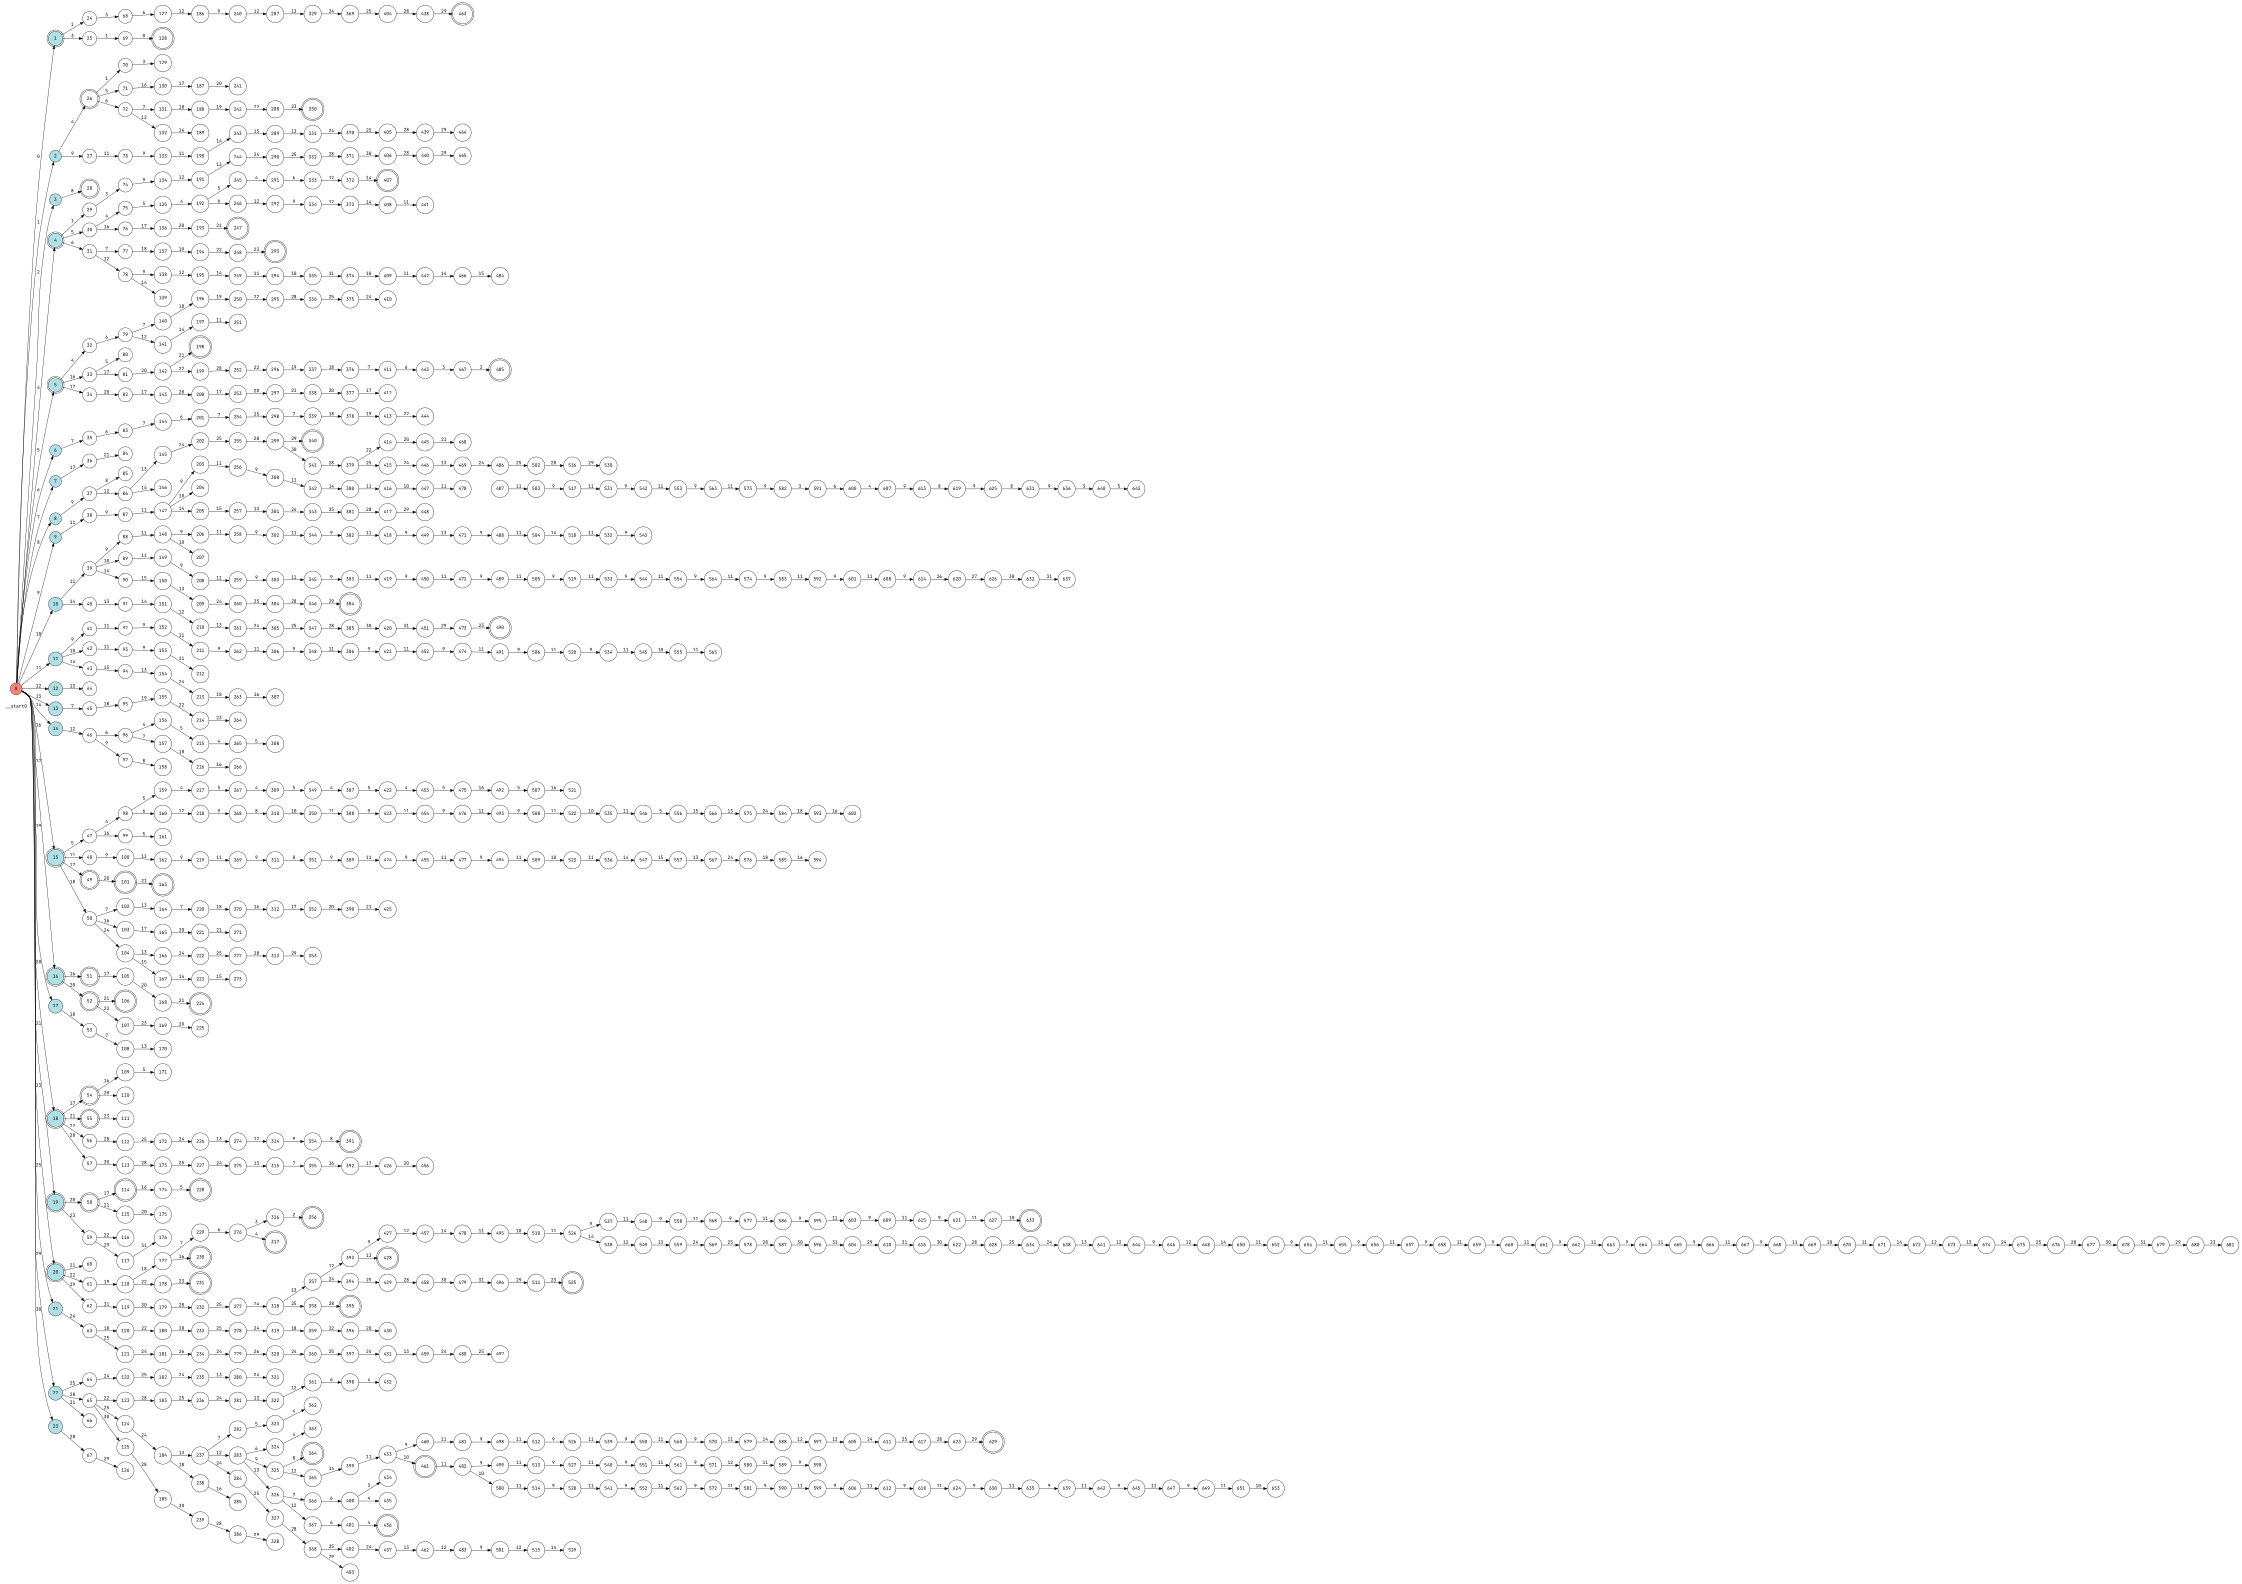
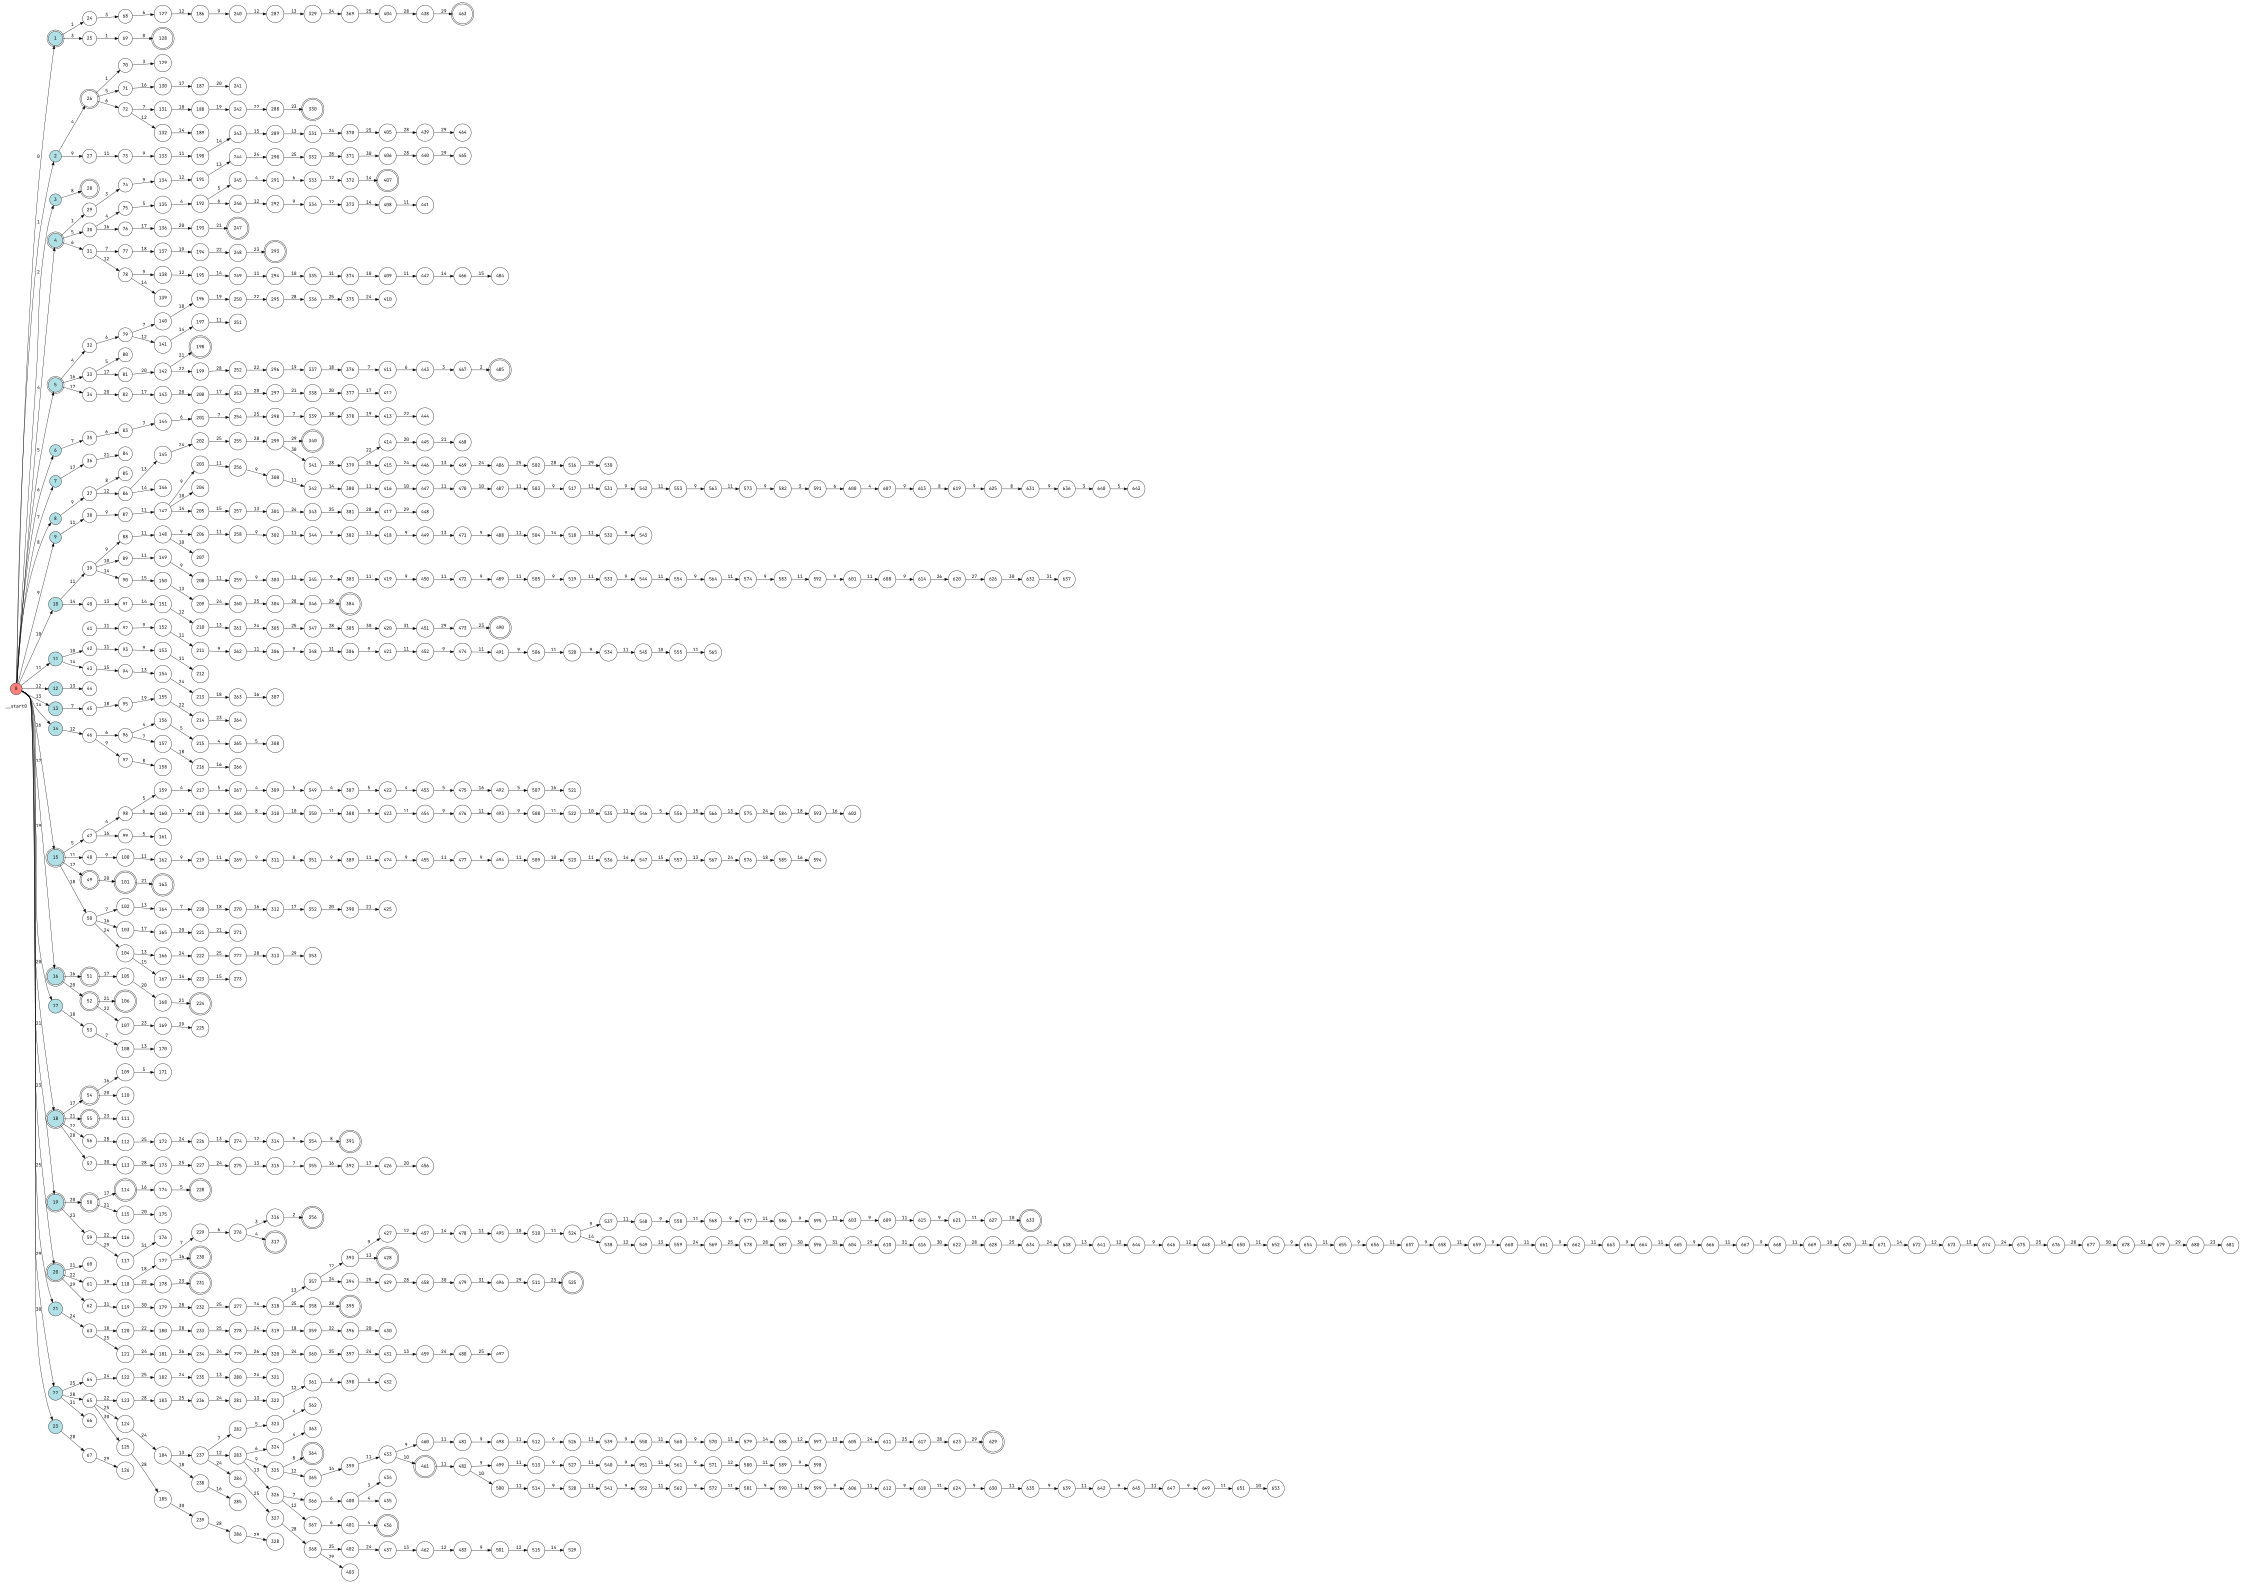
none -> (480, 489)
(71, 645) -> none
(643, 1465) -> (643, 1465)
